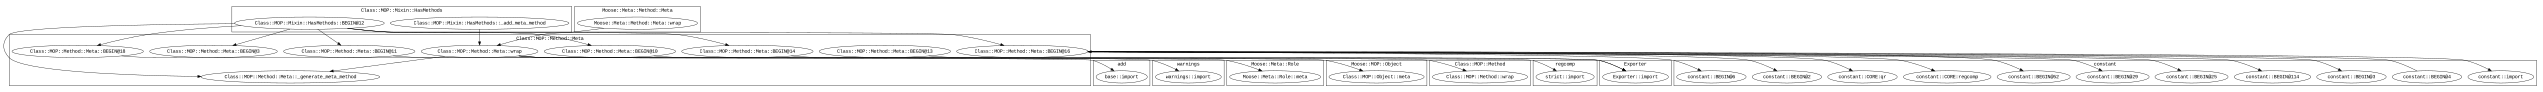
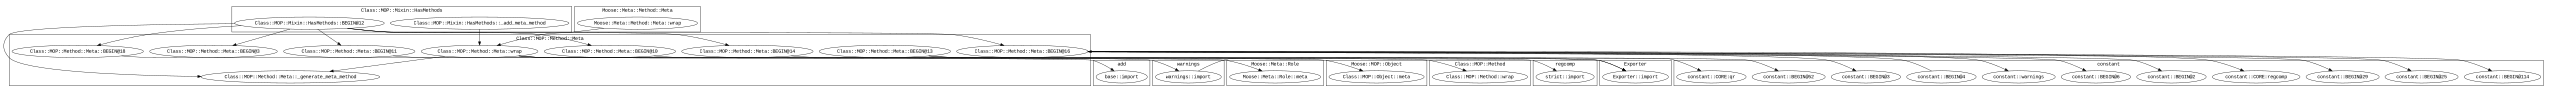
(1555, 52) -> (1353, 58)
(1470, 53) -> (1448, 58)
(2501, 77) -> (2019, 77)
